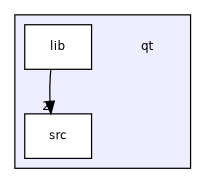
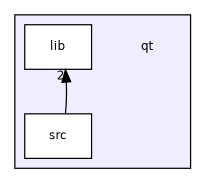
(50, 85) -> (66, 98)
